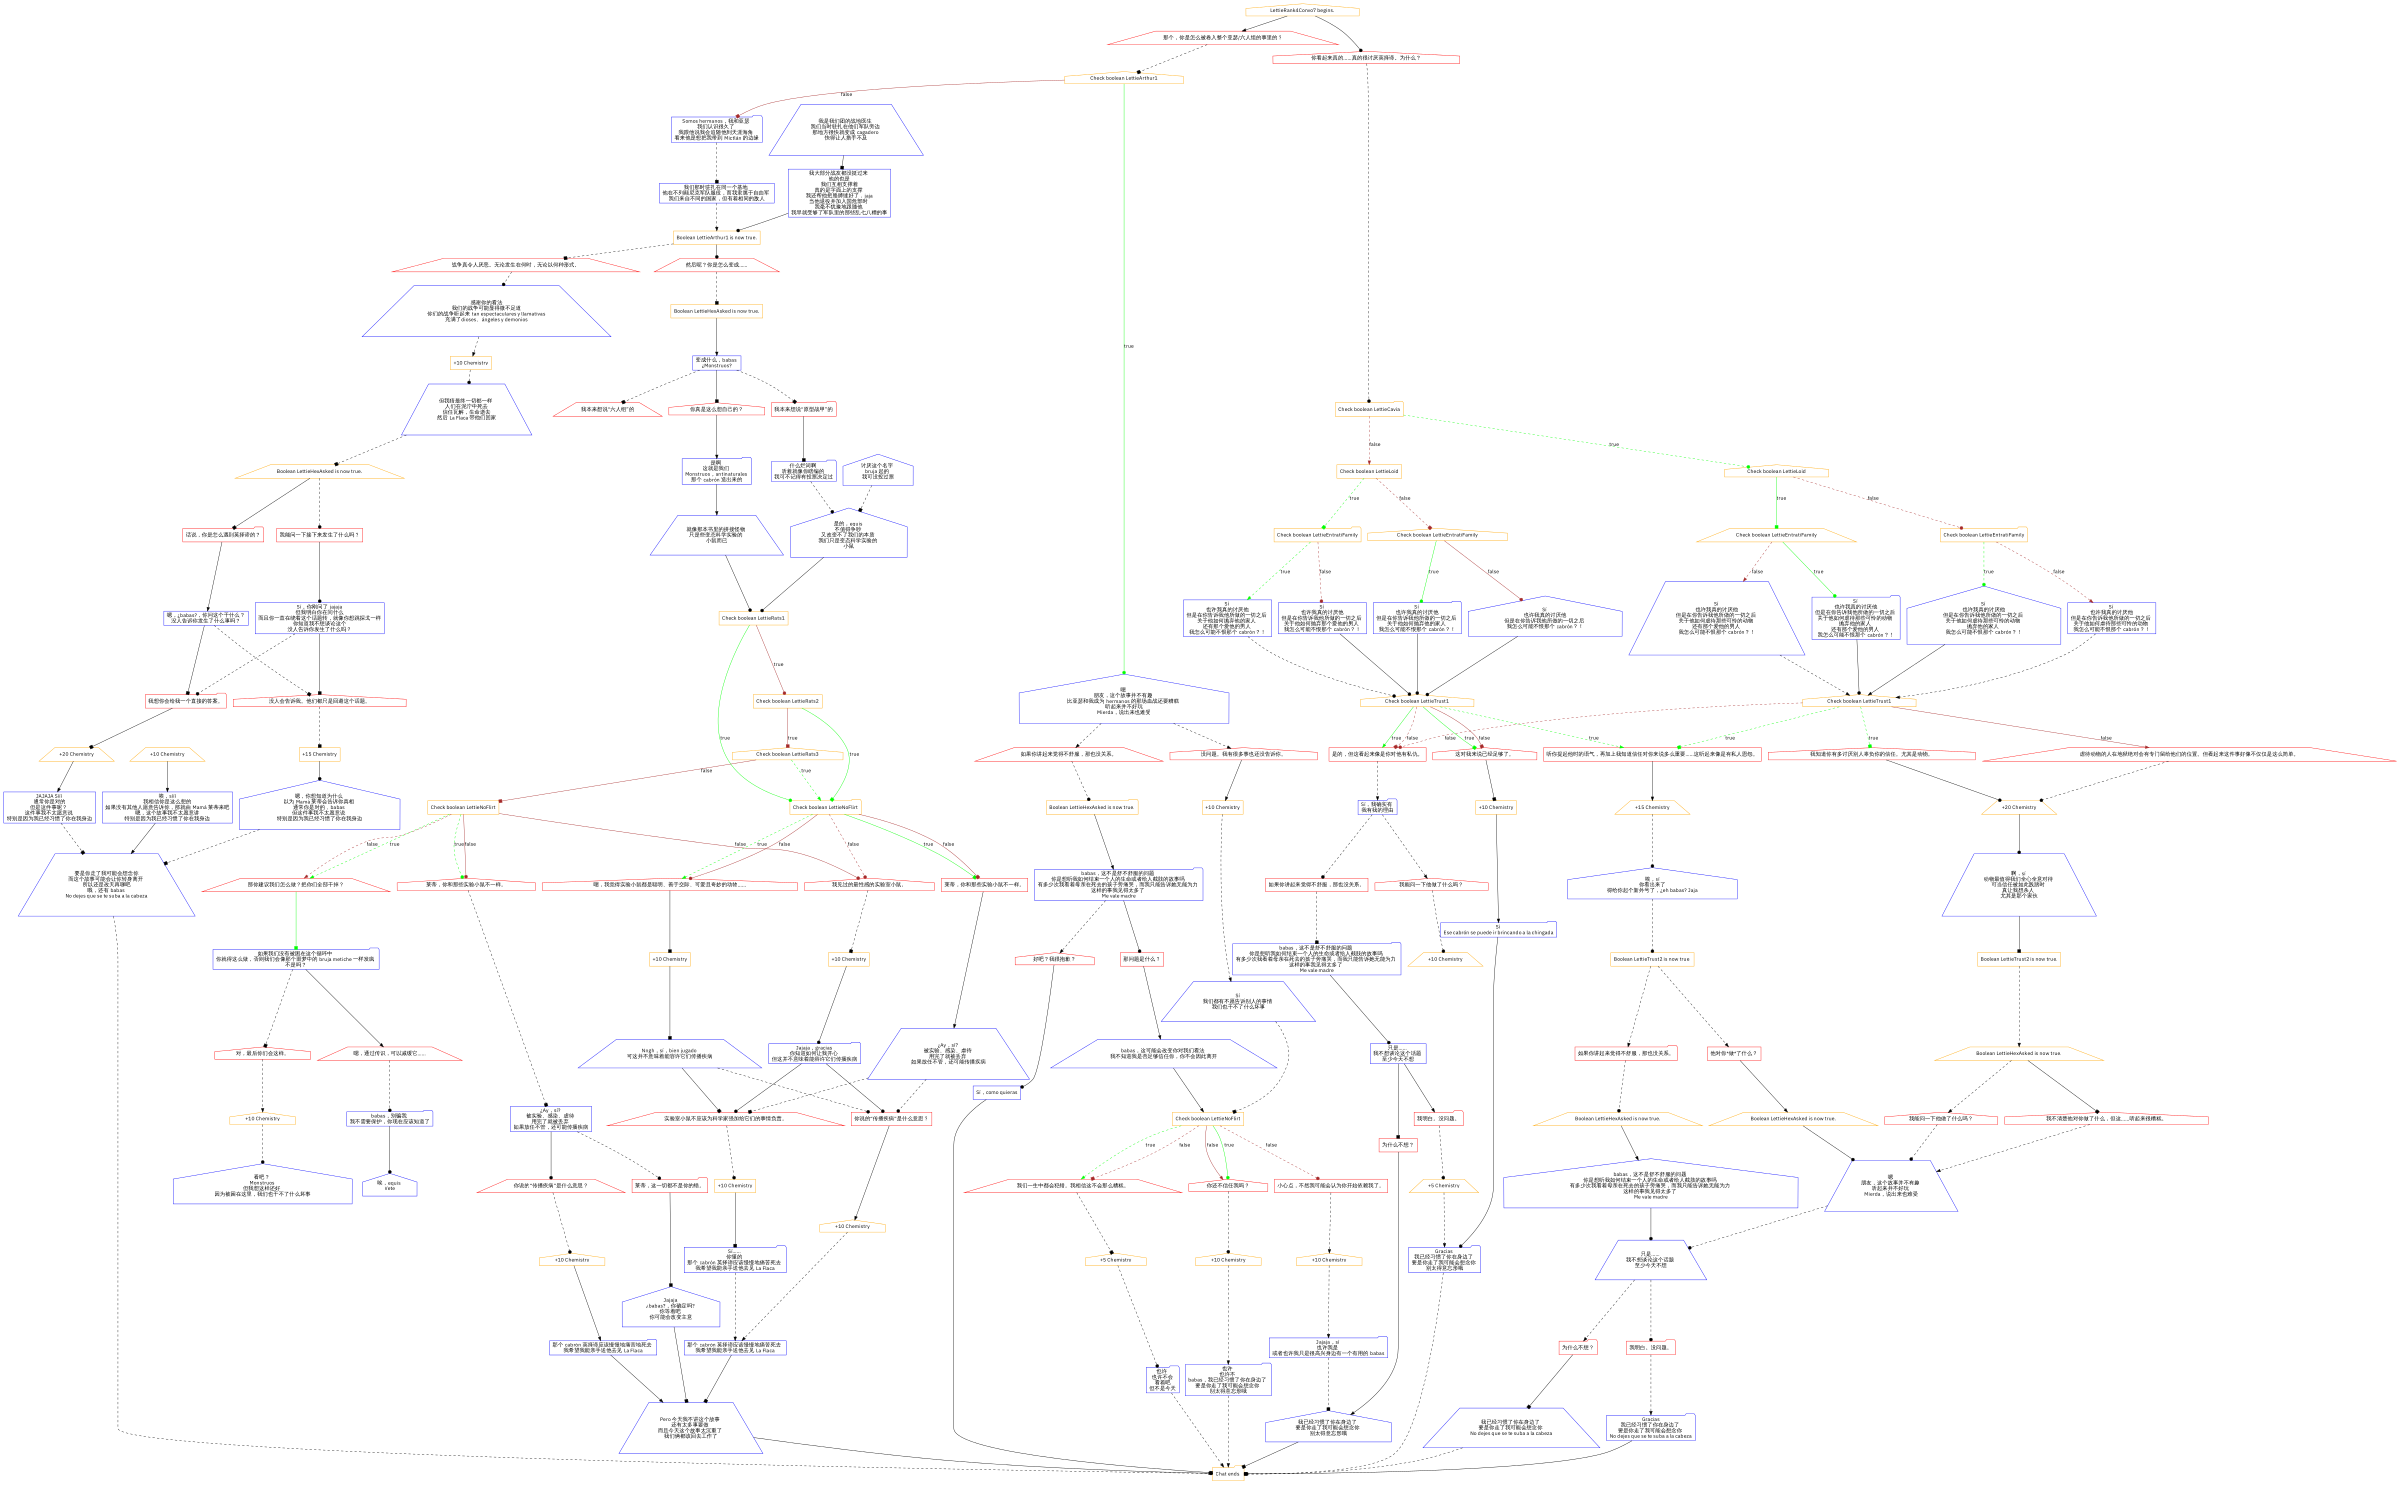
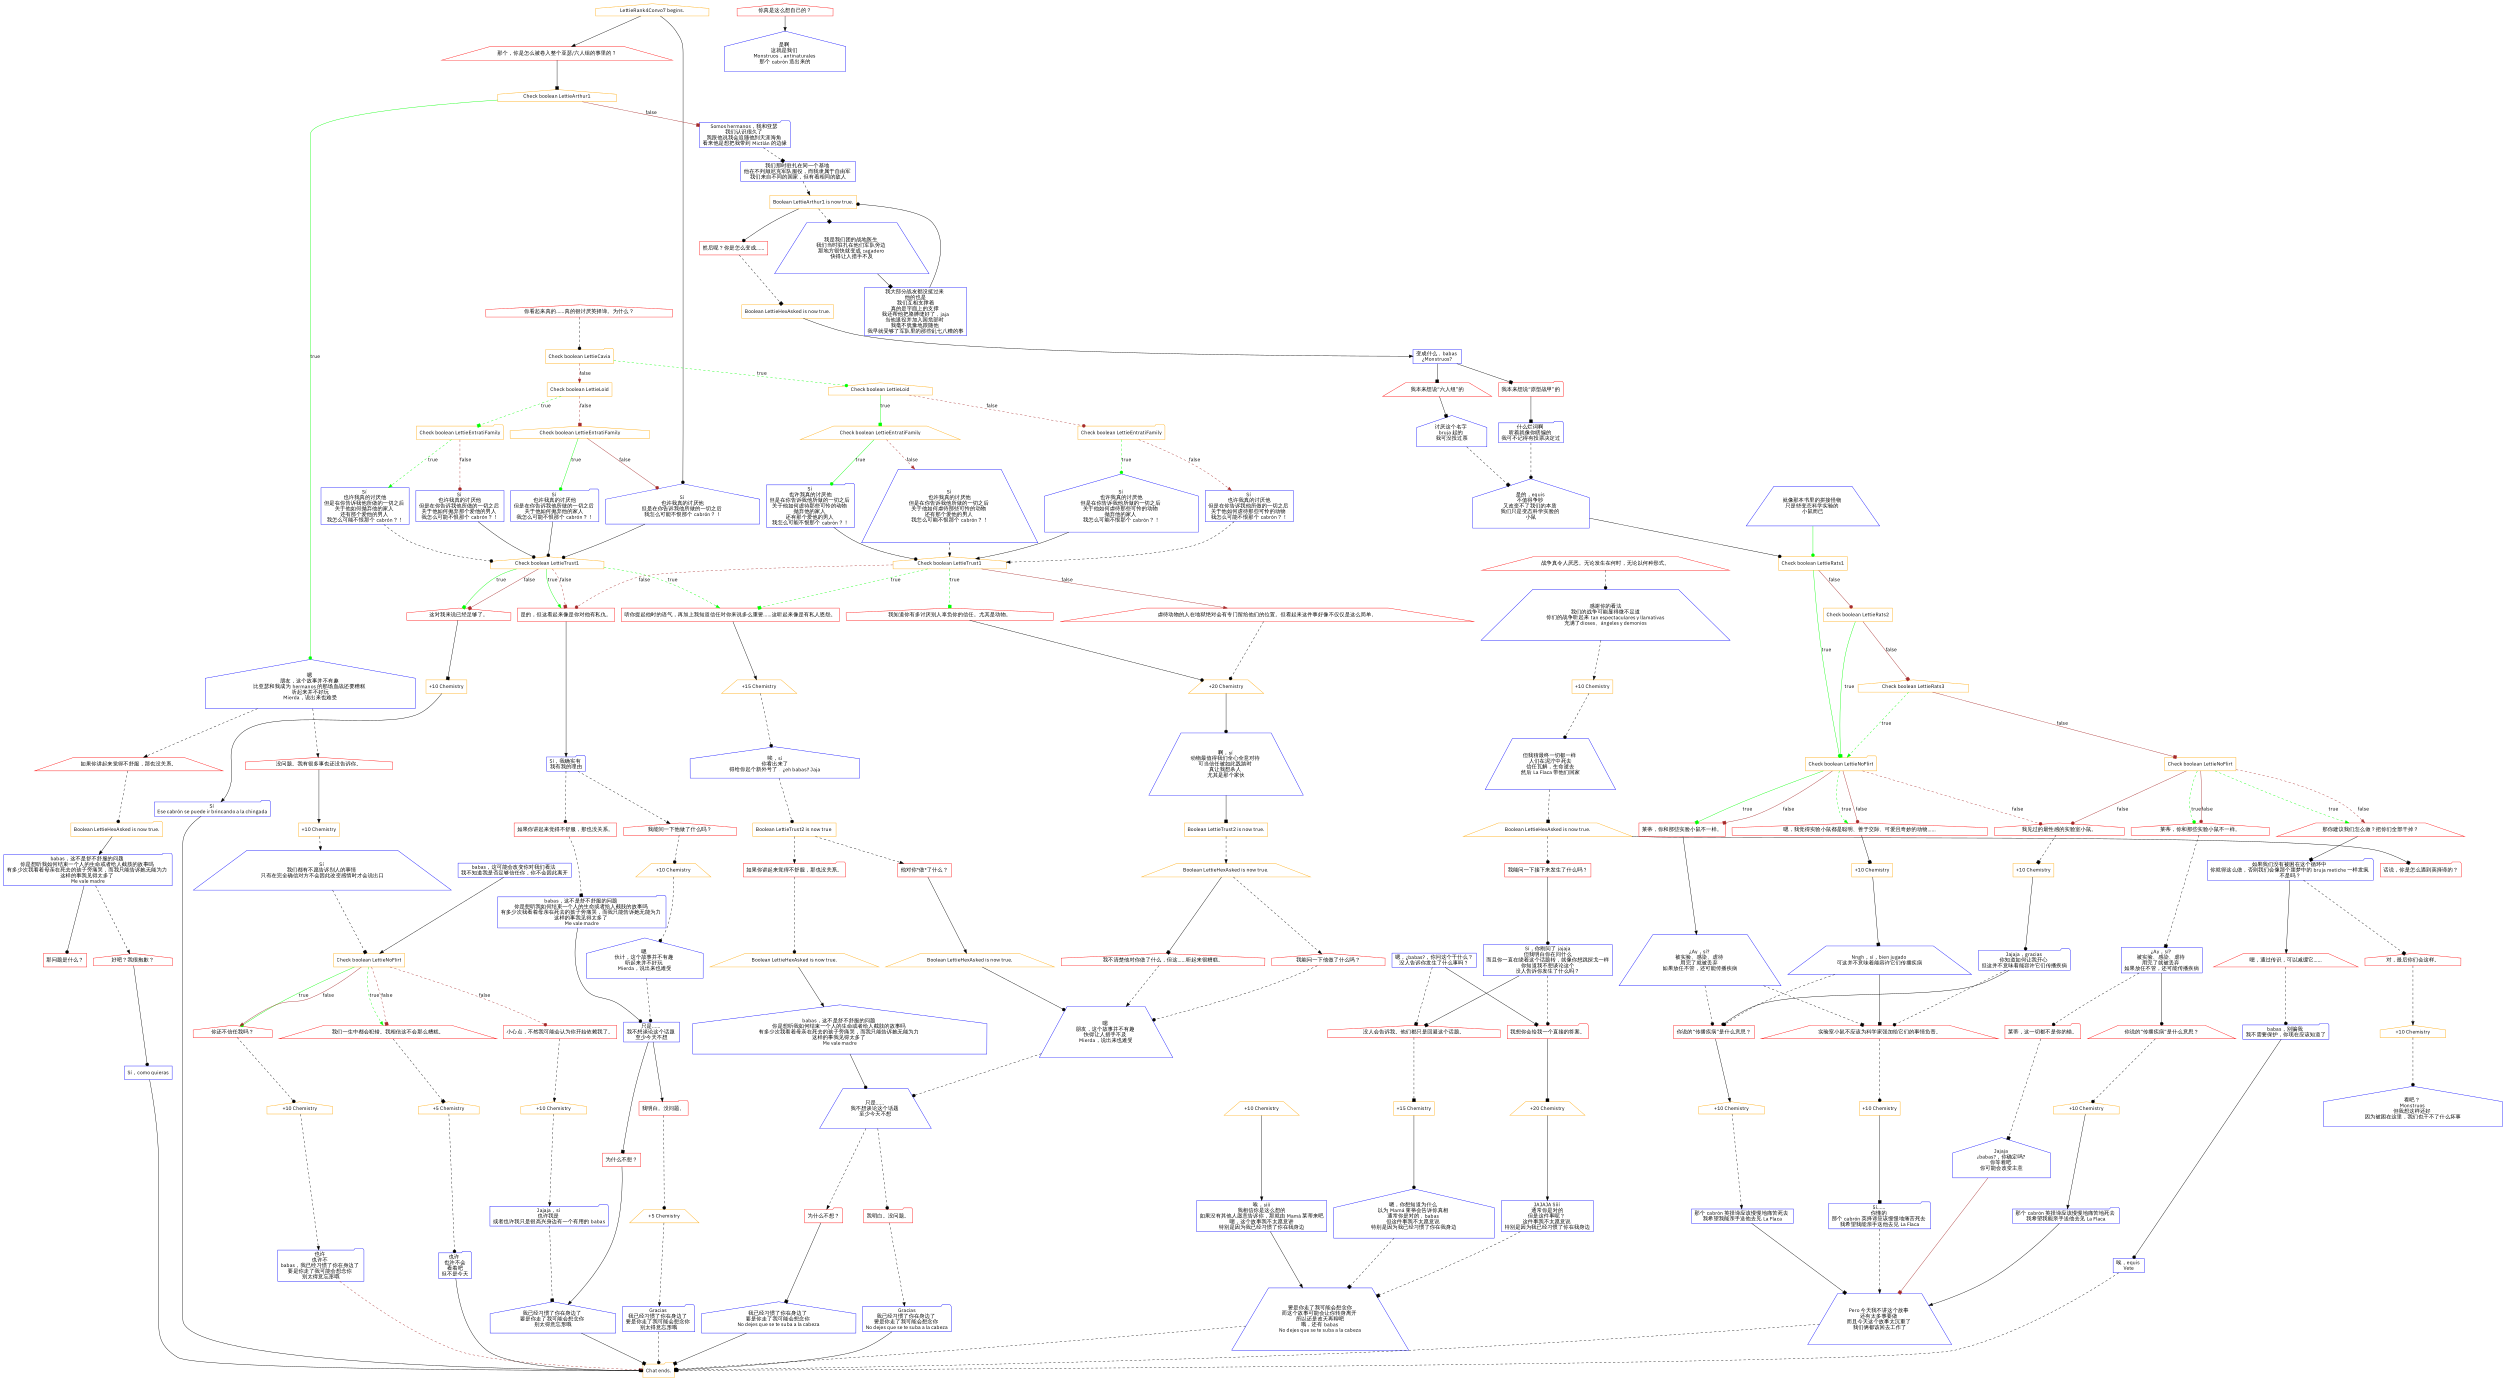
(1340, 30) -> (683, 244)
(1174, 58) -> (557, 73)
(621, 251) -> (823, 214)
(717, 265) -> (734, 248)
(766, 383) -> (1483, 373)
(717, 384) -> none
(662, 385) -> (1437, 371)
none -> (1442, 405)
(717, 472) -> (785, 53)
(717, 498) -> none
(215, 575) -> none
(737, 582) -> (1813, 540)
(779, 665) -> (1834, 580)
(793, 738) -> (1892, 650)
(1378, 779) -> (566, 687)
(296, 919) -> (2334, 848)
none -> (645, 960)
(1152, 1001) -> none
(1238, 1002) -> (322, 870)
(1164, 1054) -> (515, 870)
(769, 1087) -> (1951, 997)
(1493, 1096) -> (183, 1297)
(390, 1186) -> (2129, 1266)
(1891, 1186) -> (1106, 1032)
(670, 1238) -> (2025, 1087)
(735, 1305) -> (1880, 1259)
(680, 1363) -> (1945, 1234)
none -> (1408, 1365)
(1511, 1428) -> (779, 1319)
(1197, 1429) -> (499, 1357)
(1228, 1430) -> (480, 1356)
(1406, 1437) -> (659, 1346)
(981, 1463) -> (1249, 1357)
(1356, 1469) -> (712, 1348)
